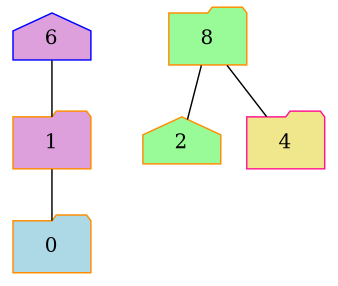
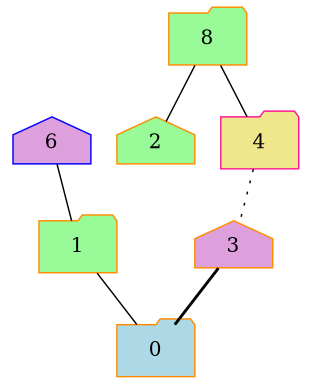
(52, 143) -> (78, 247)
none -> (234, 247)
